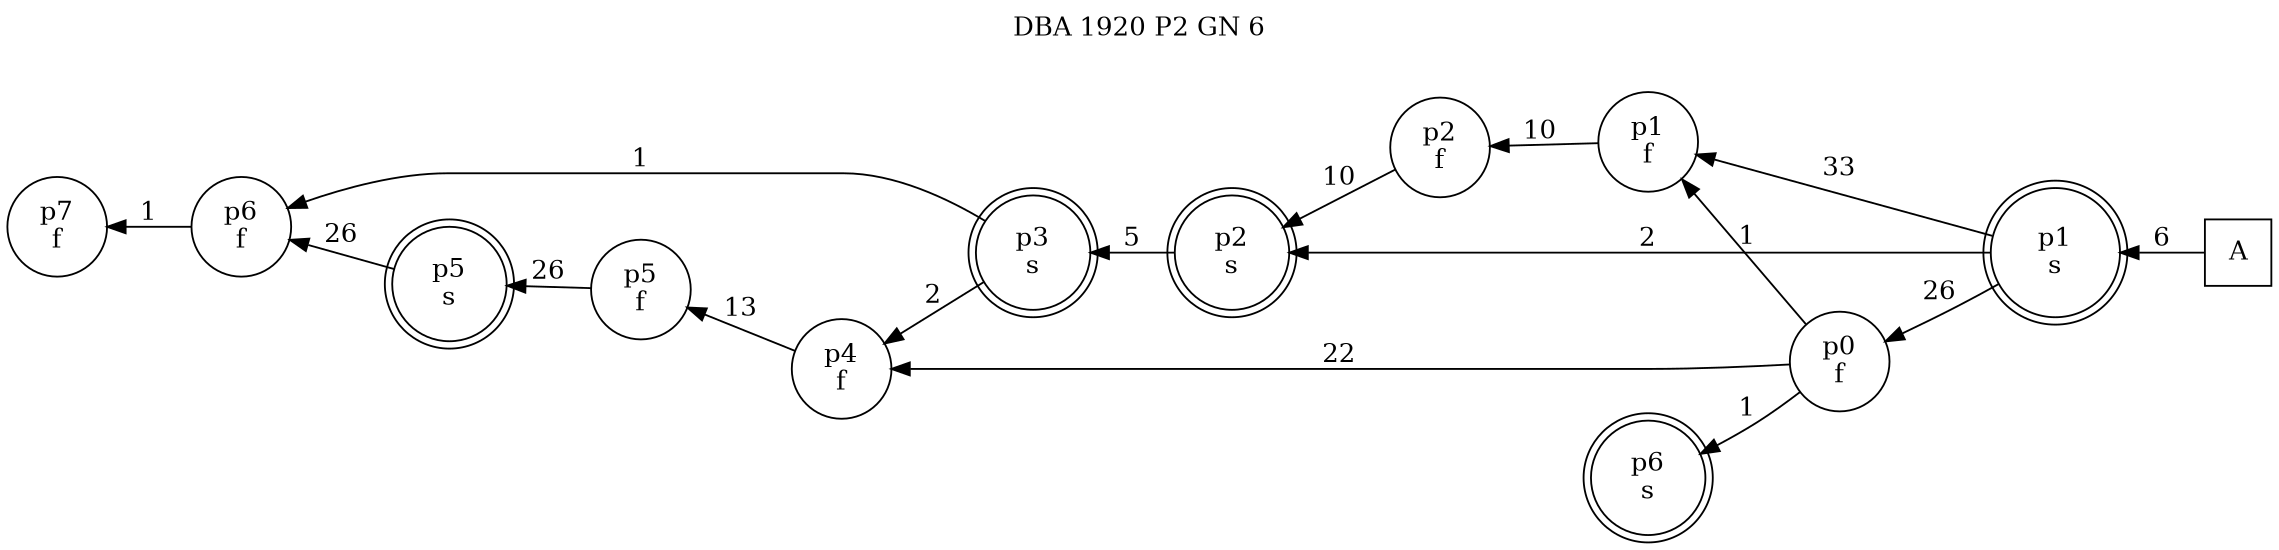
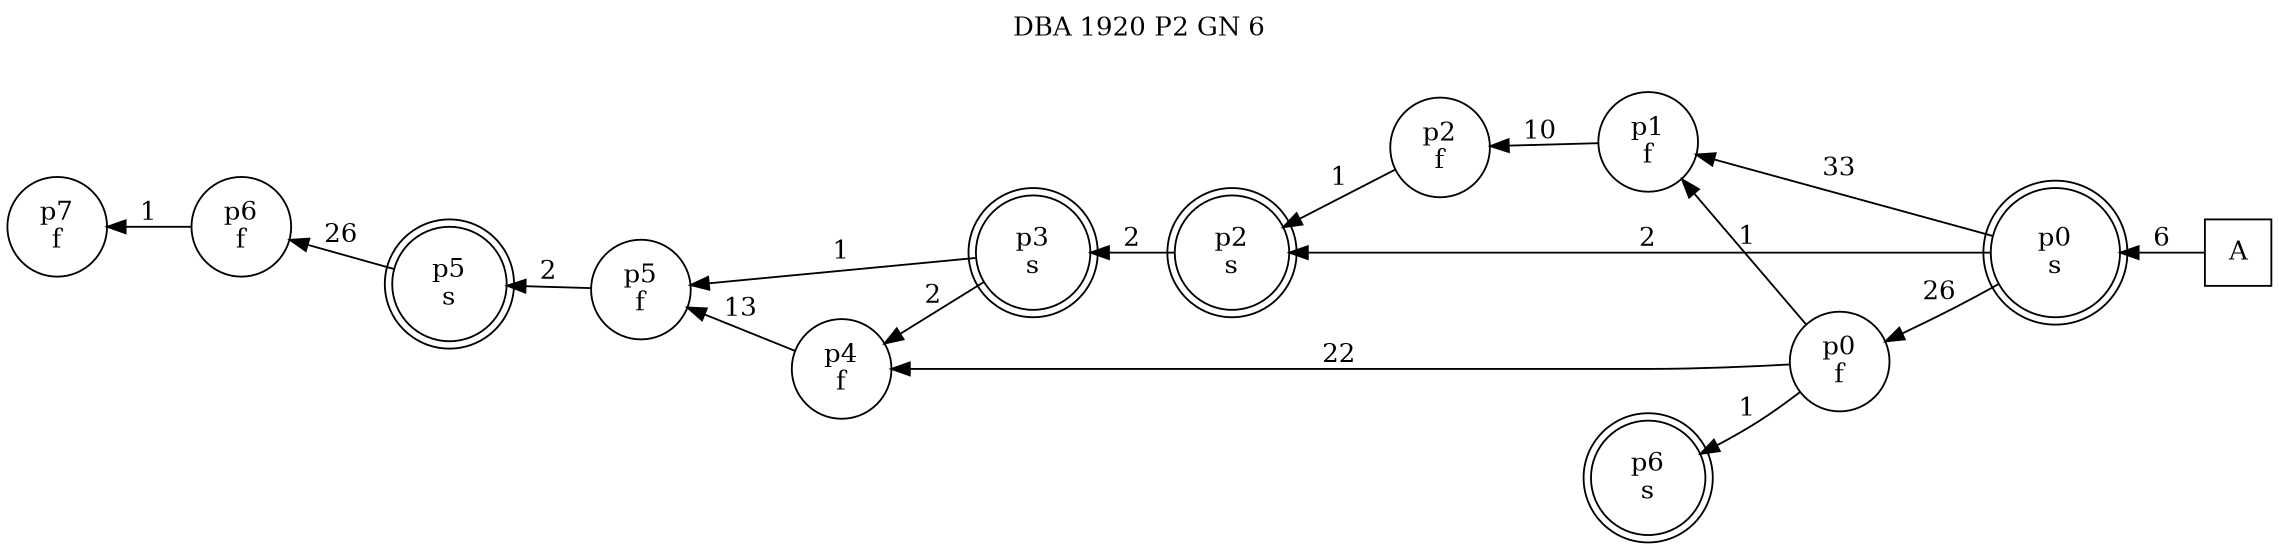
(648, 173) -> (842, 271)
(1340, 178) -> (1340, 178)
(1133, 239) -> (1133, 239)
(2055, 253) -> (2055, 253)
(549, 272) -> (549, 272)
